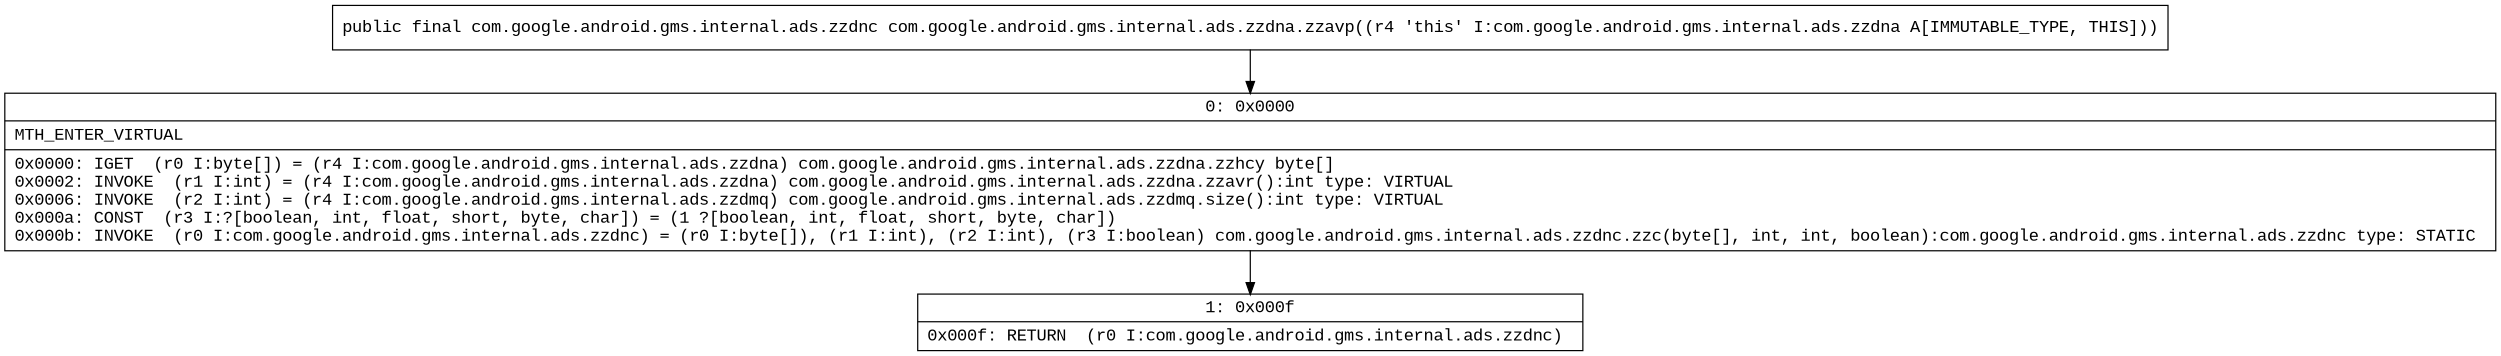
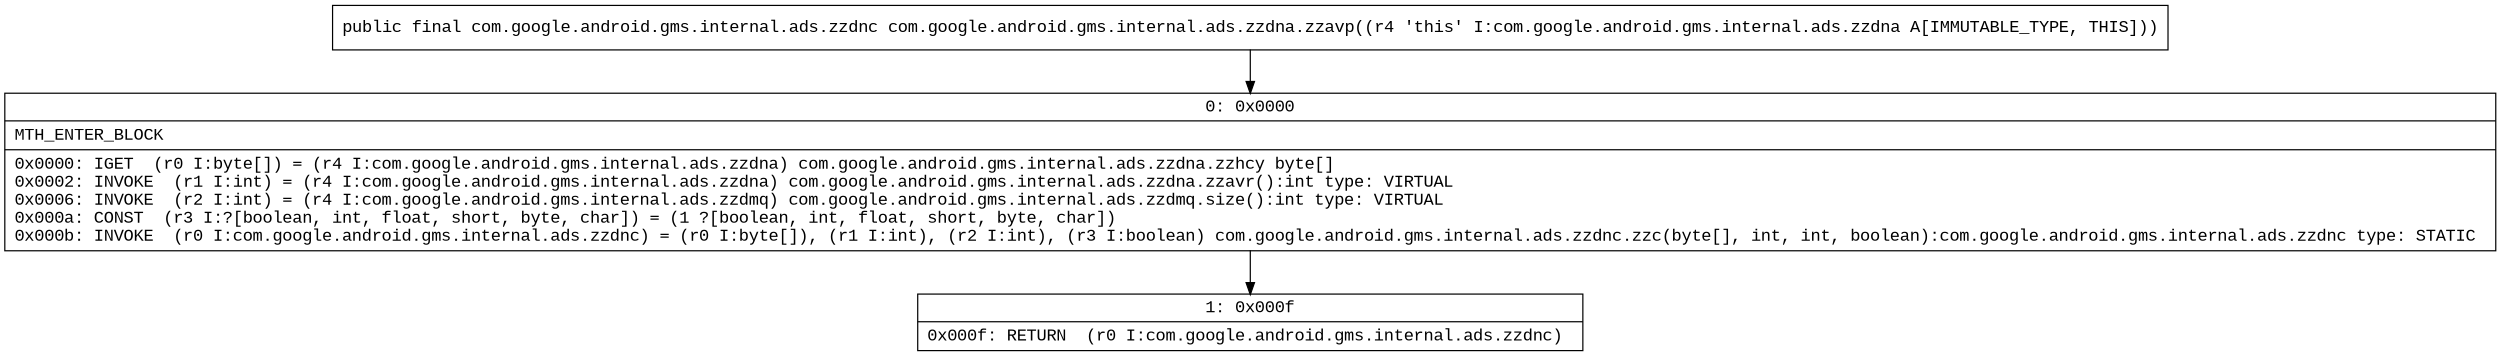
(99, 135) -> (89, 135)
